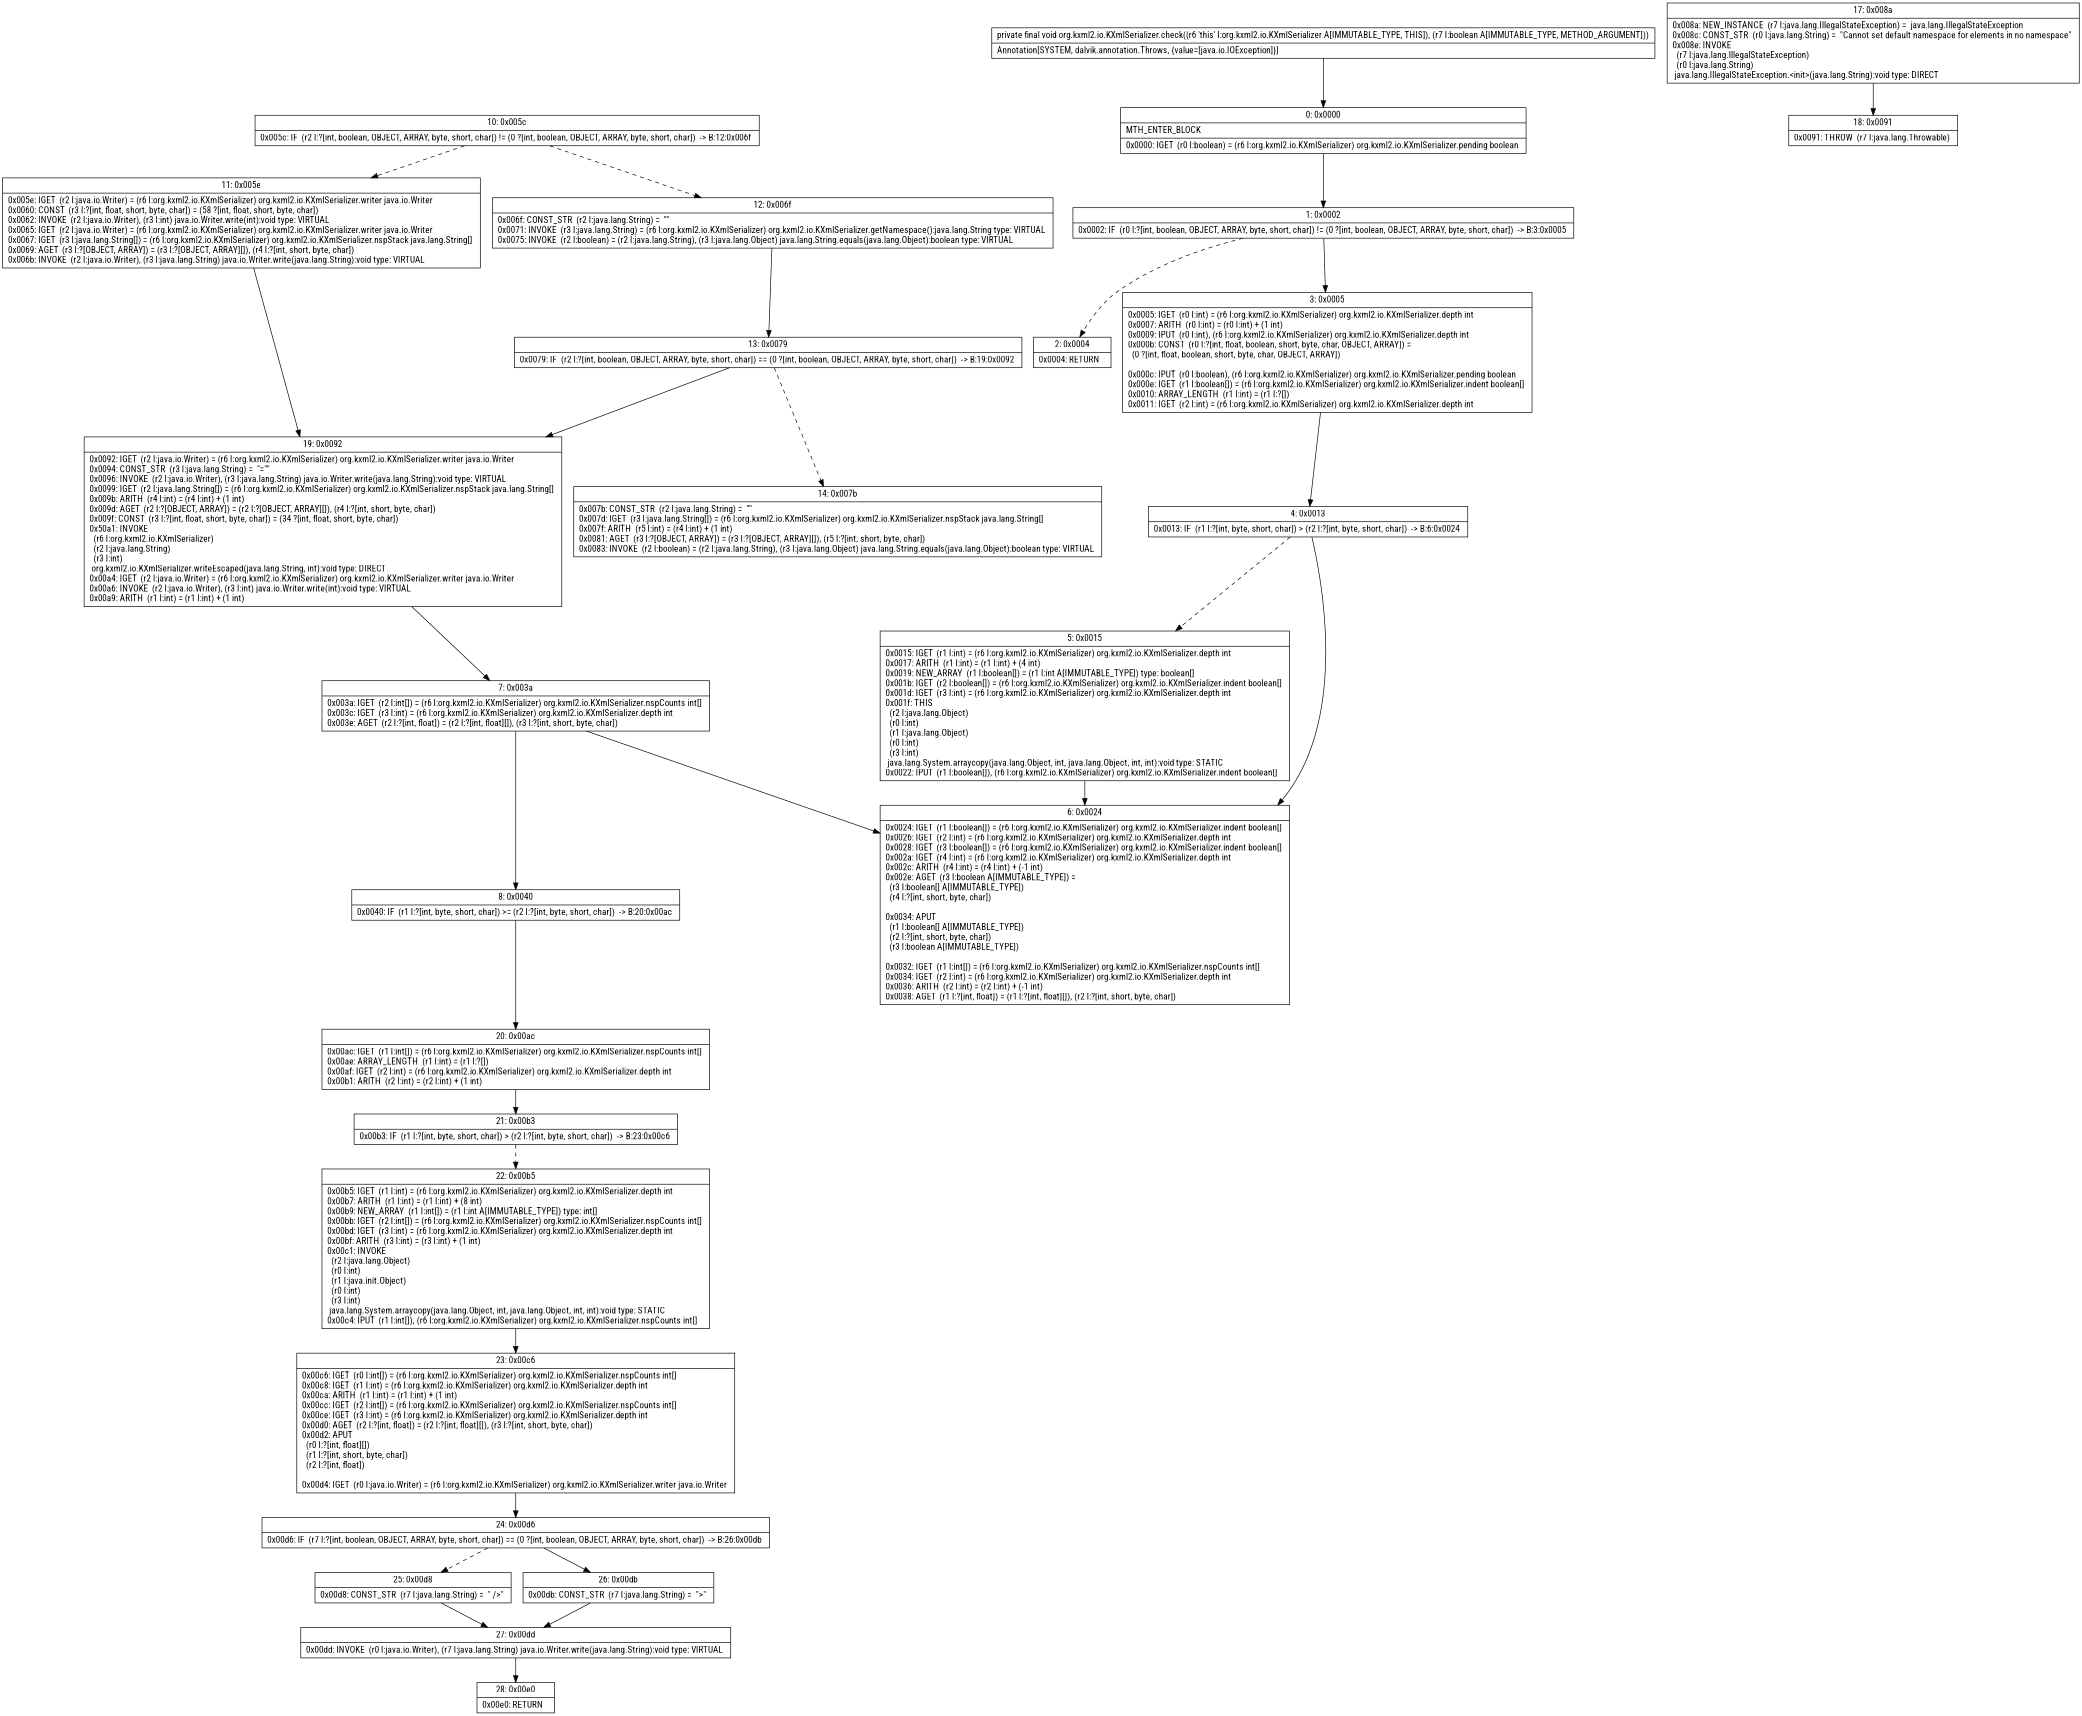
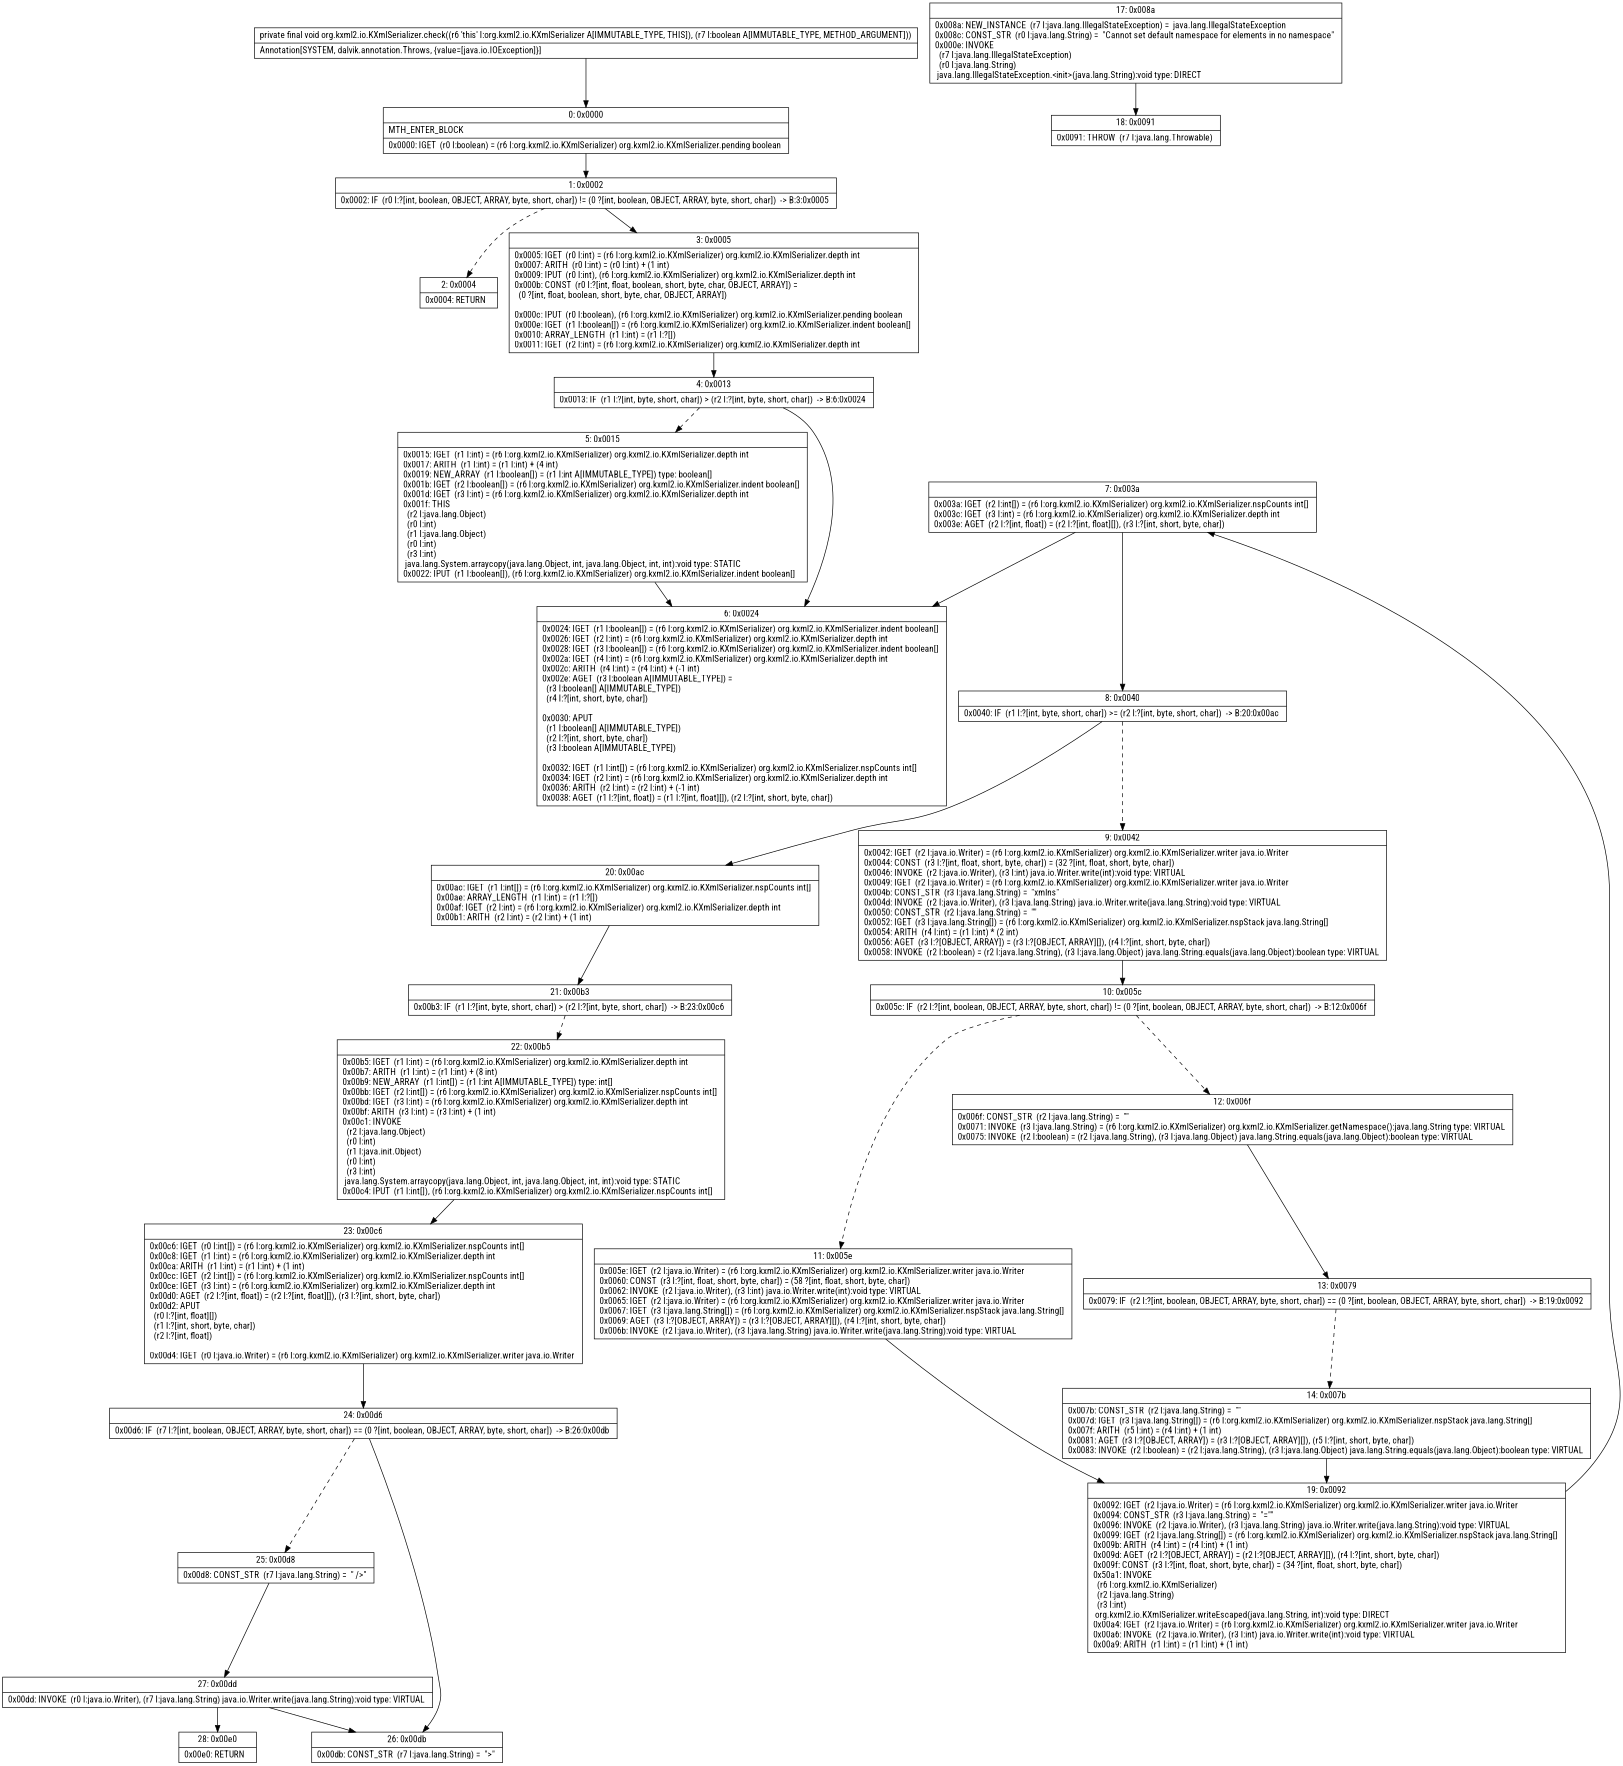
(1704, 45) -> (967, 45)
(641, 401) -> (1327, 1467)
none -> (1123, 895)
(913, 917) -> (569, 718)
(570, 1614) -> (309, 1719)
